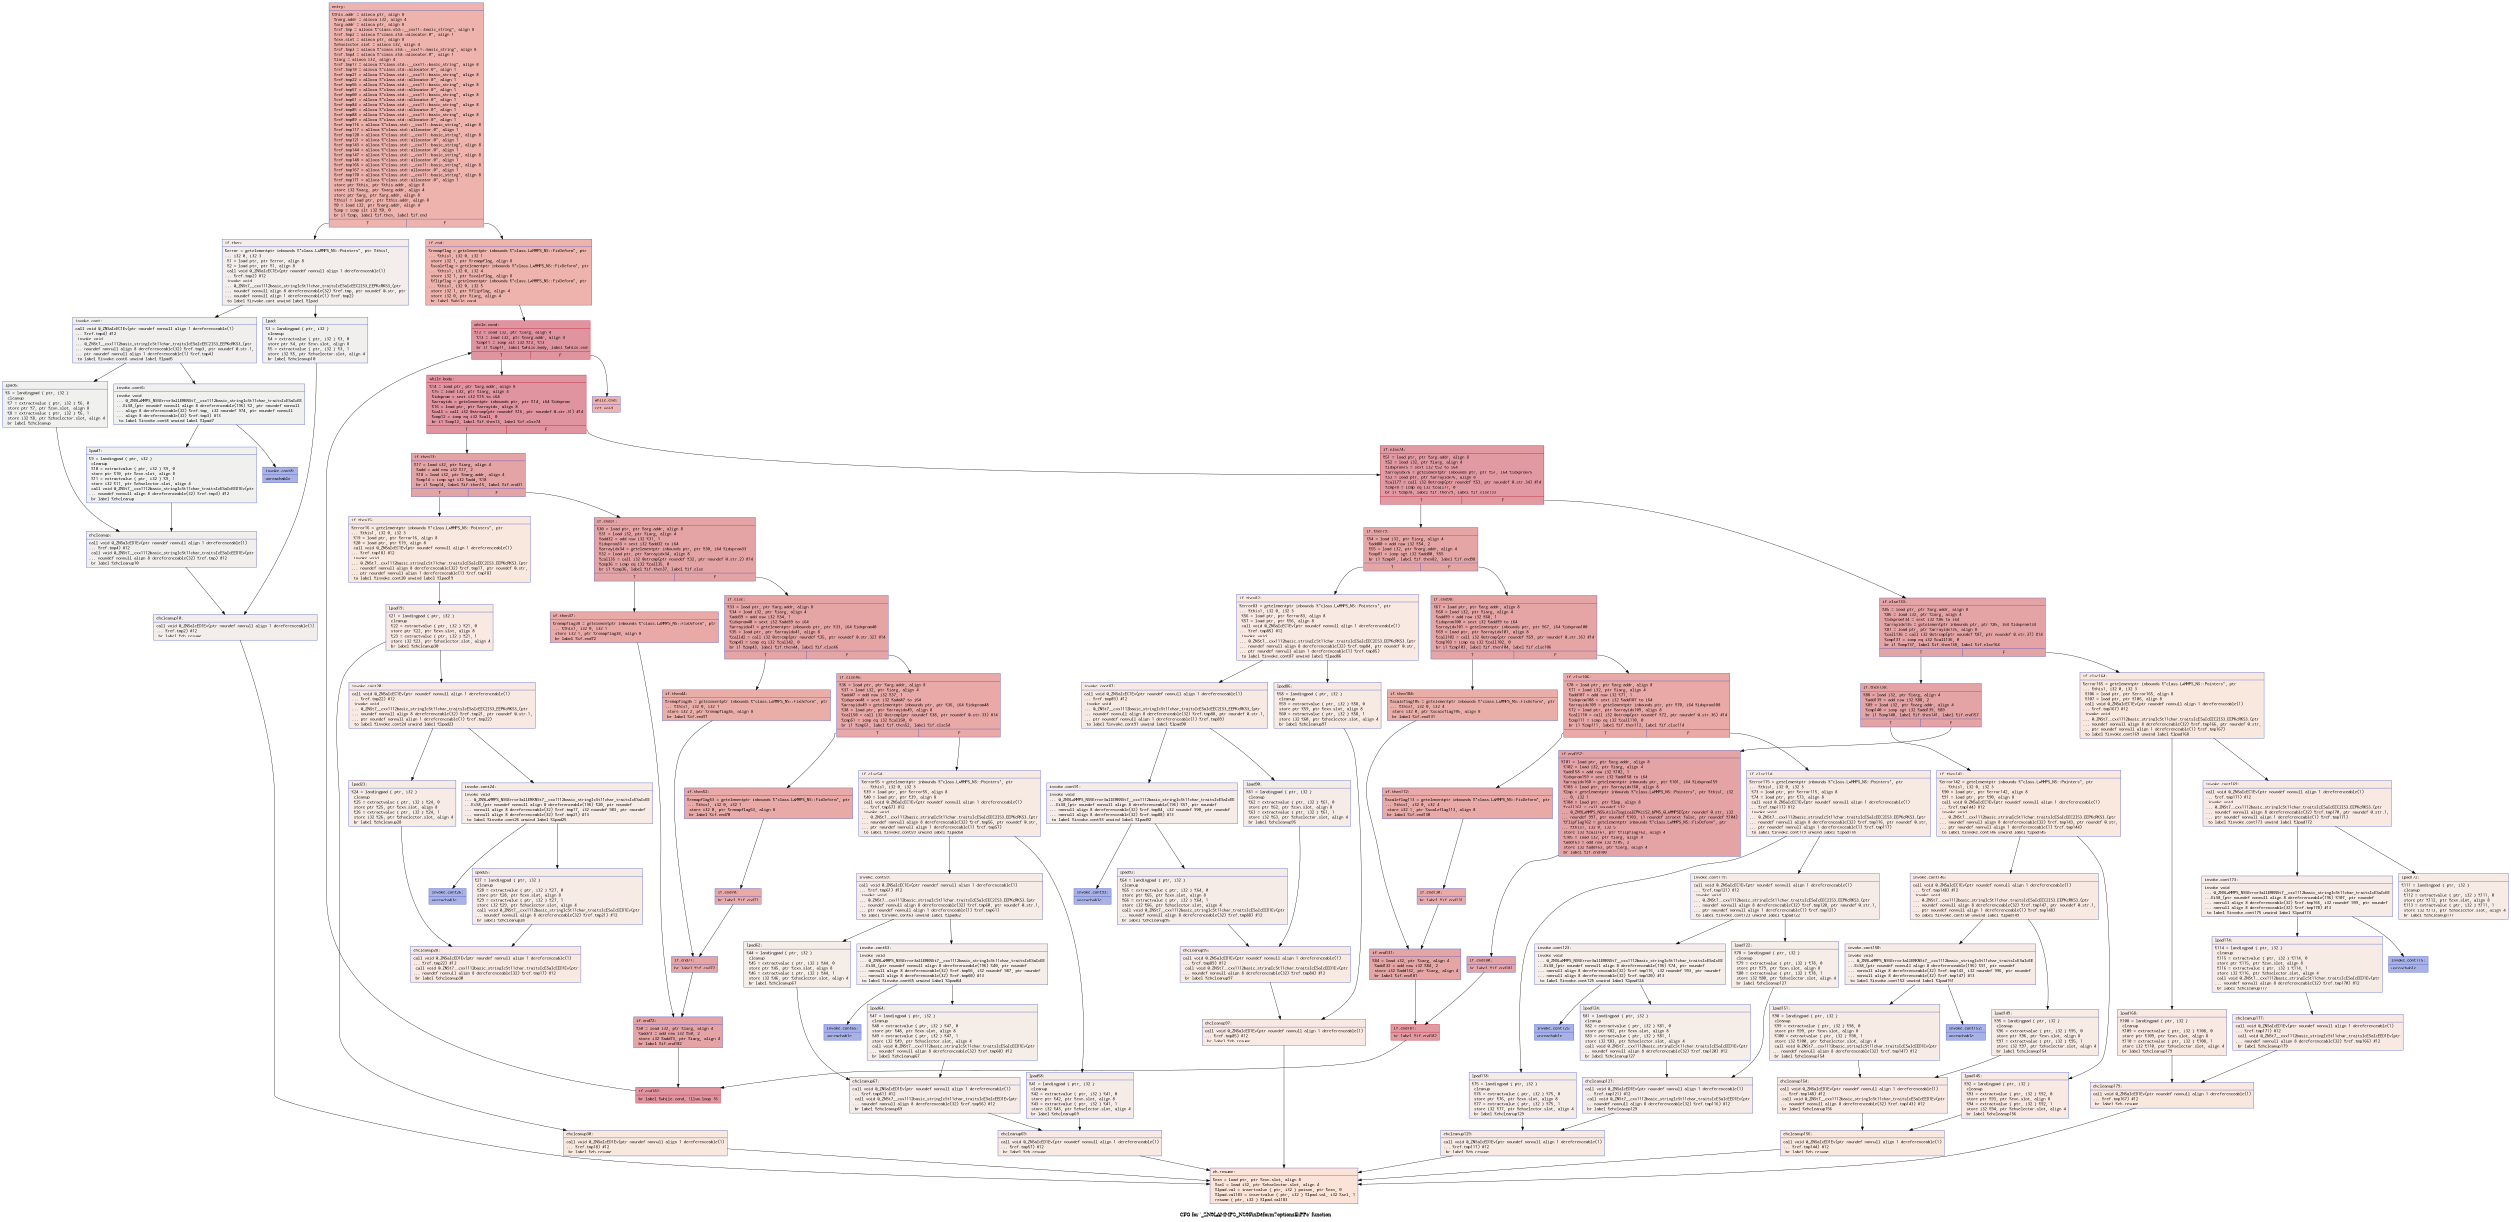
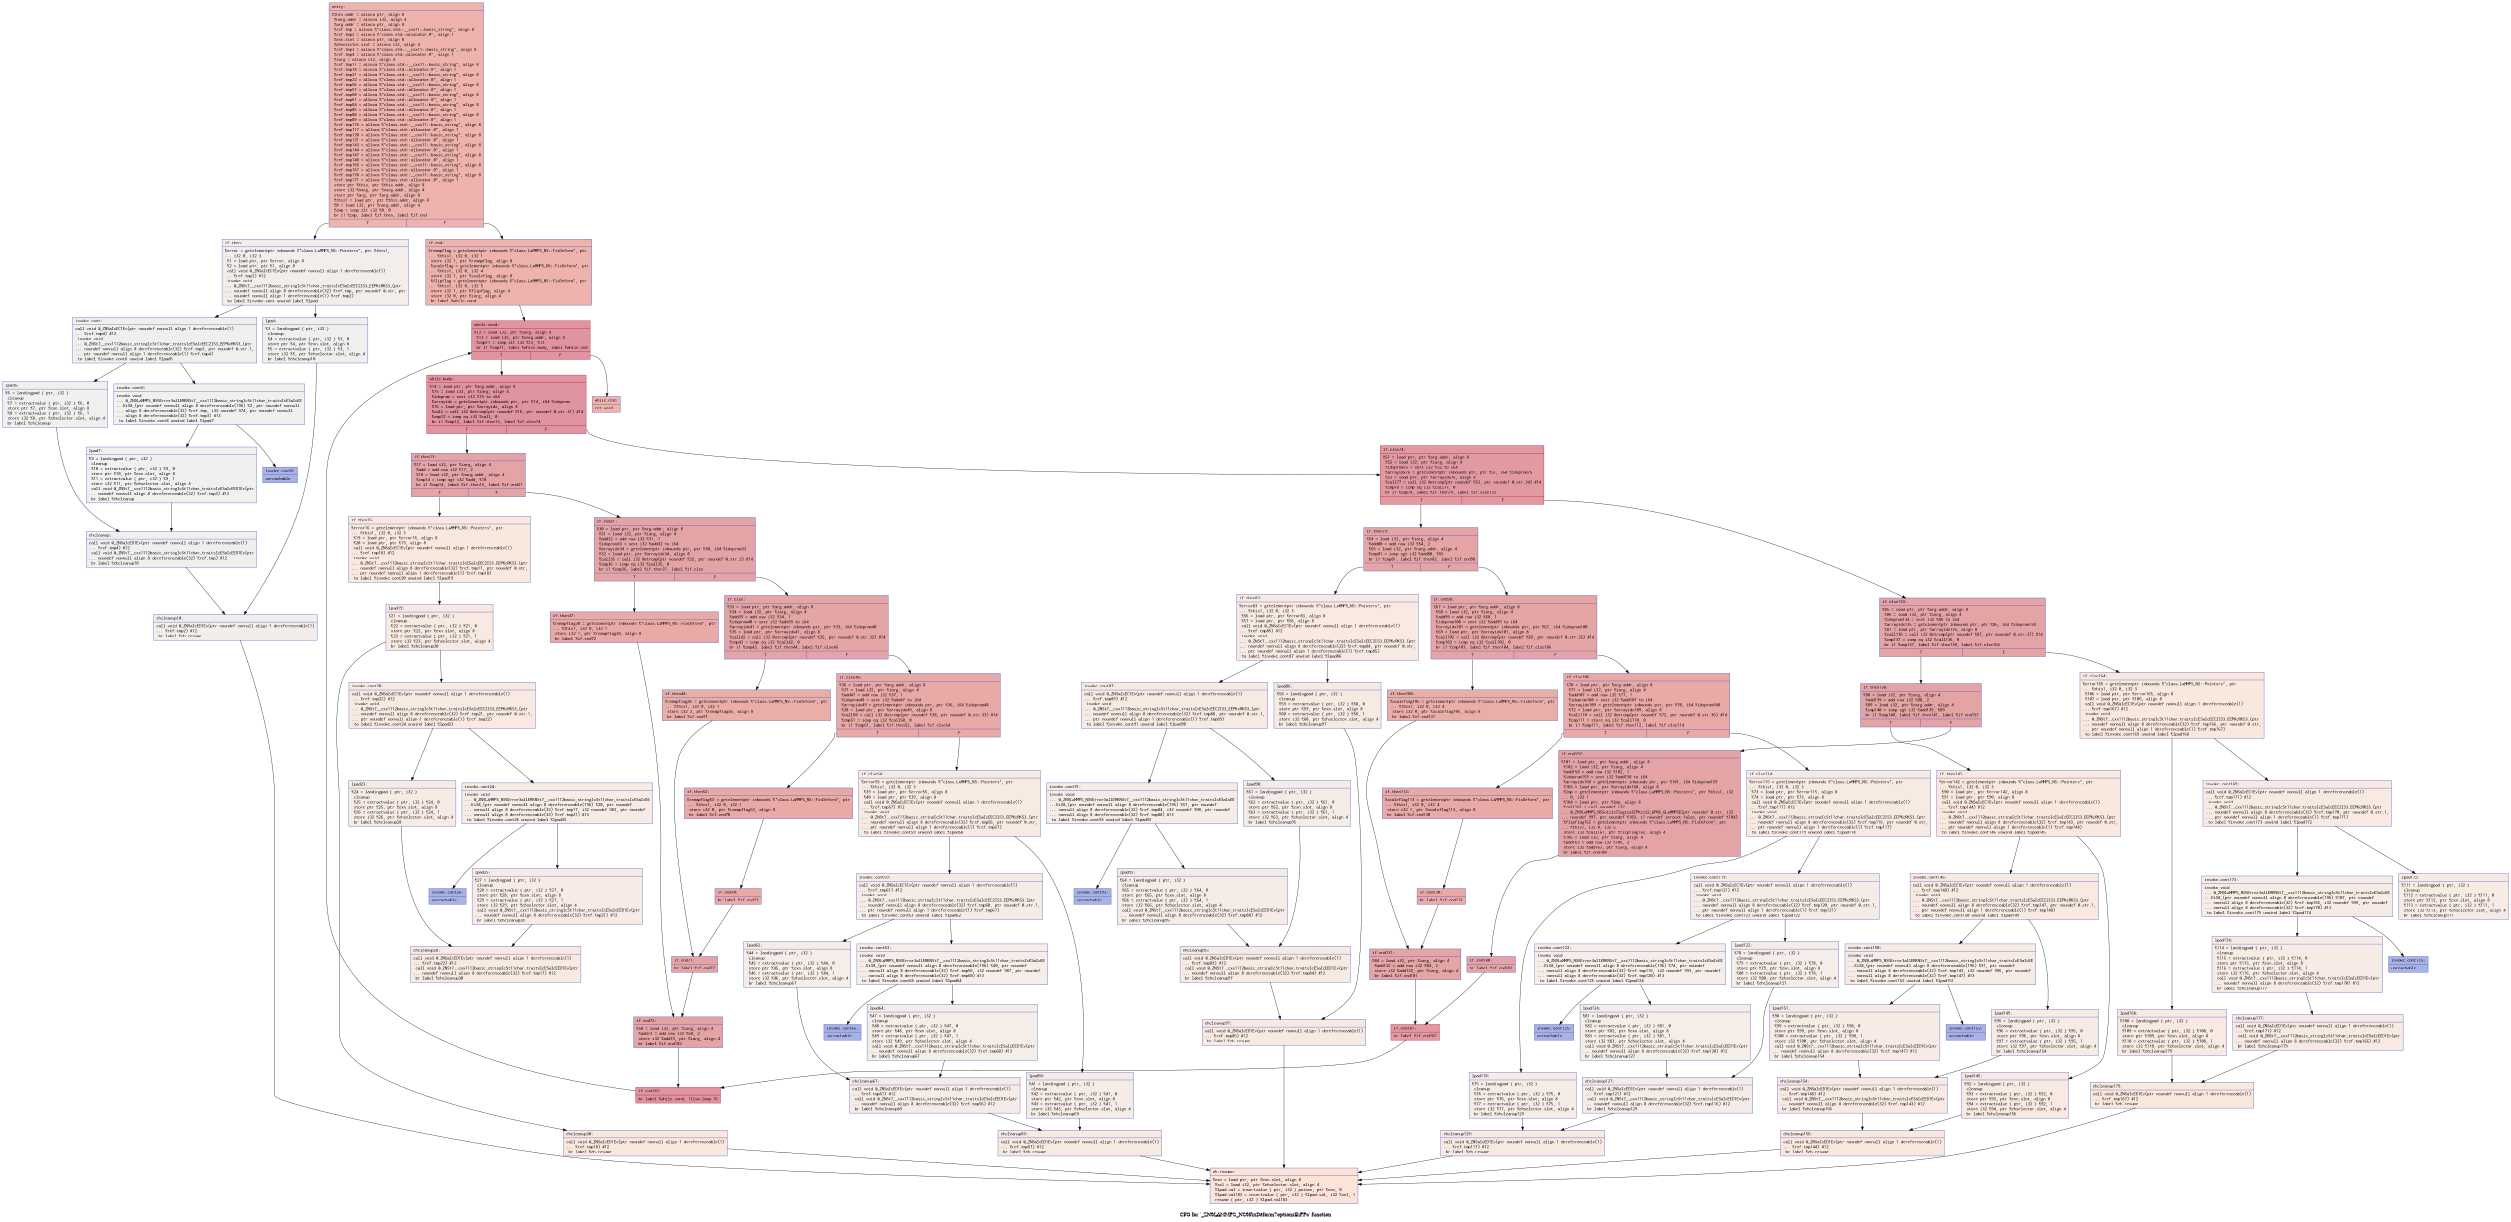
(1605, 720) -> (1606, 720)
